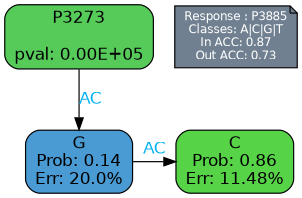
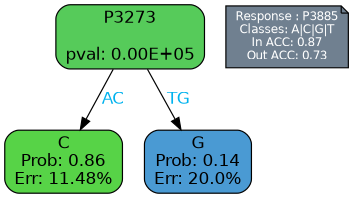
(90, 99) -> (178, 99)
(148, 162) -> (100, 94)
